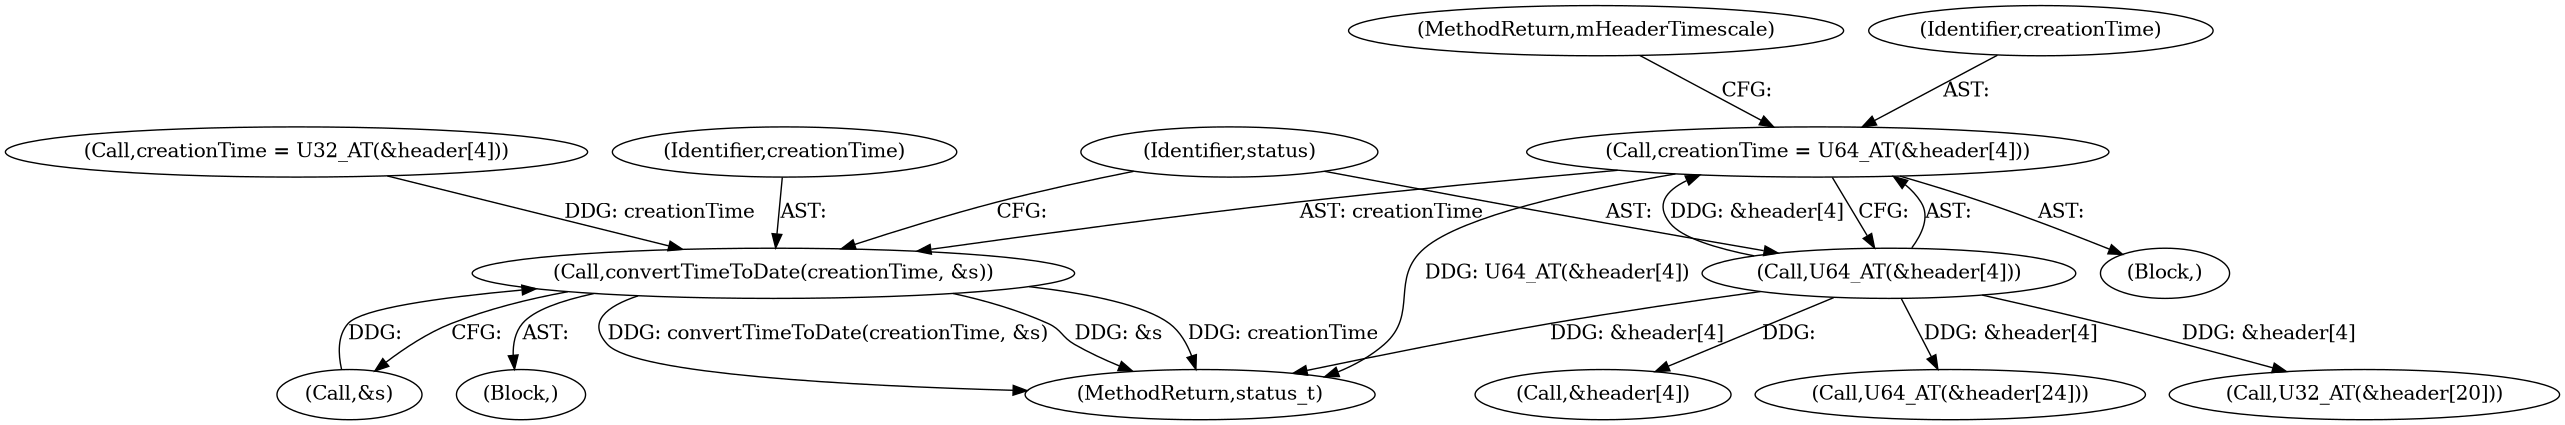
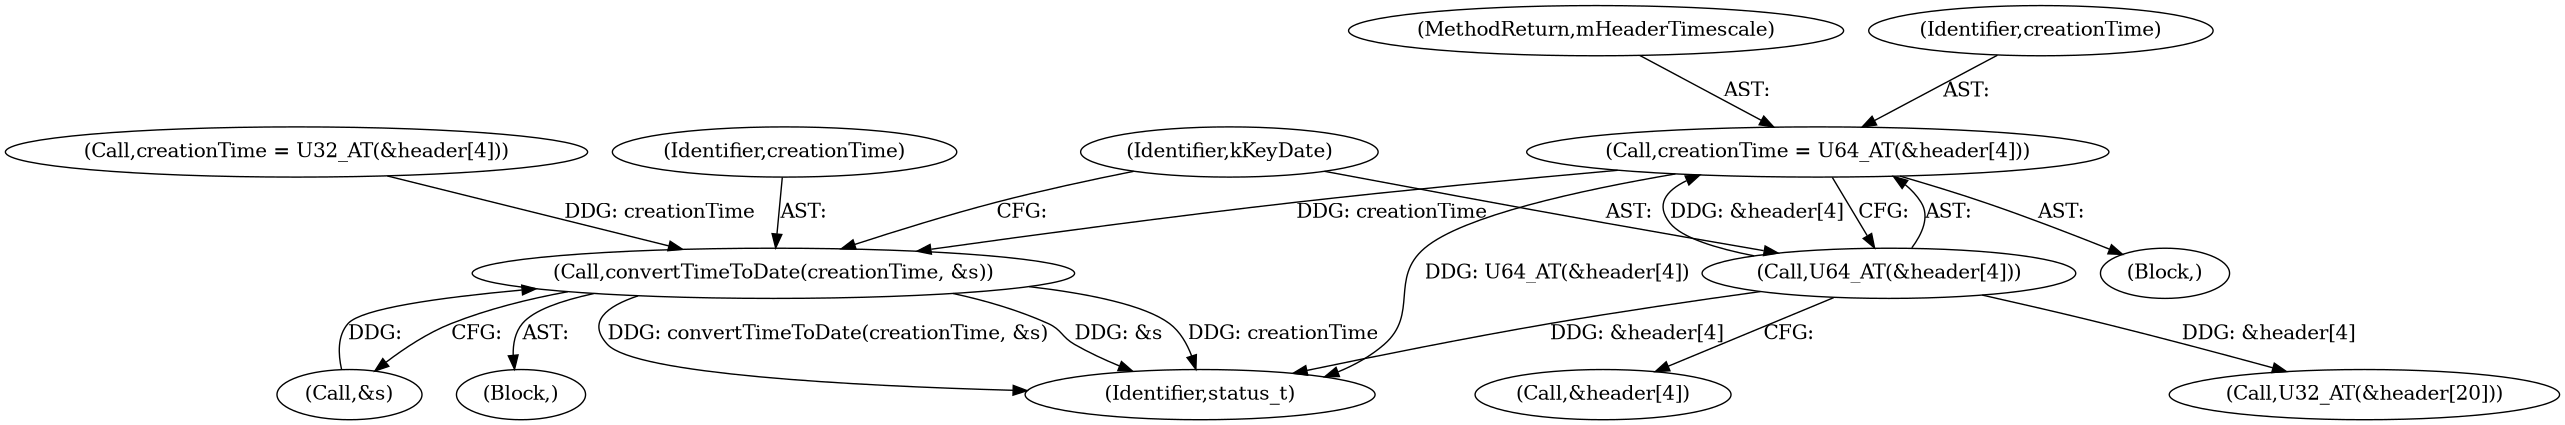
(1750, 91) -> (1750, 91)
(1229, 152) -> (1229, 152)
(1392, 213) -> (1392, 213)
(1792, 334) -> (1792, 334)
(1200, 395) -> (1200, 395)
(1950, 395) -> none
